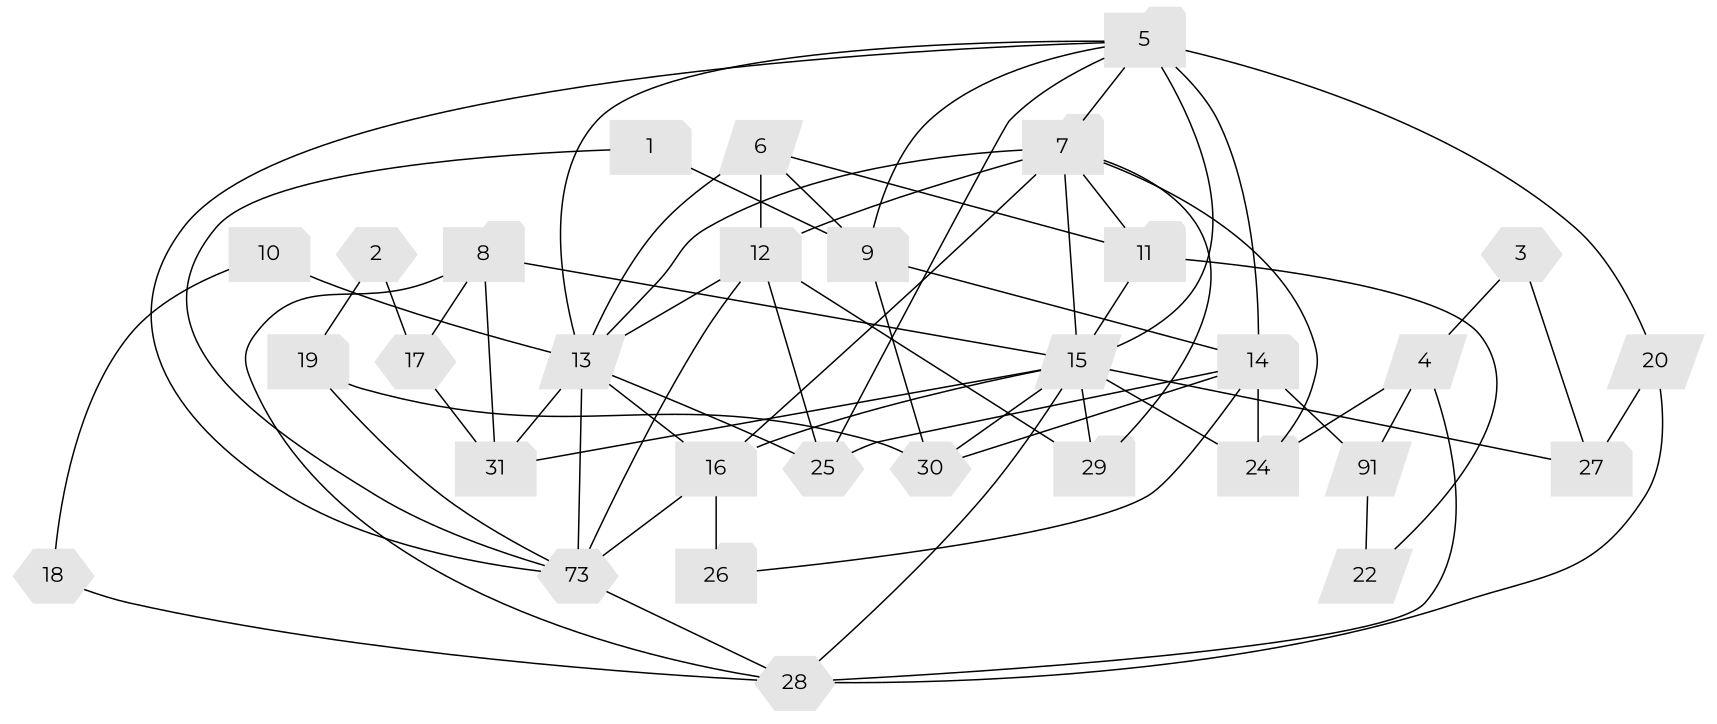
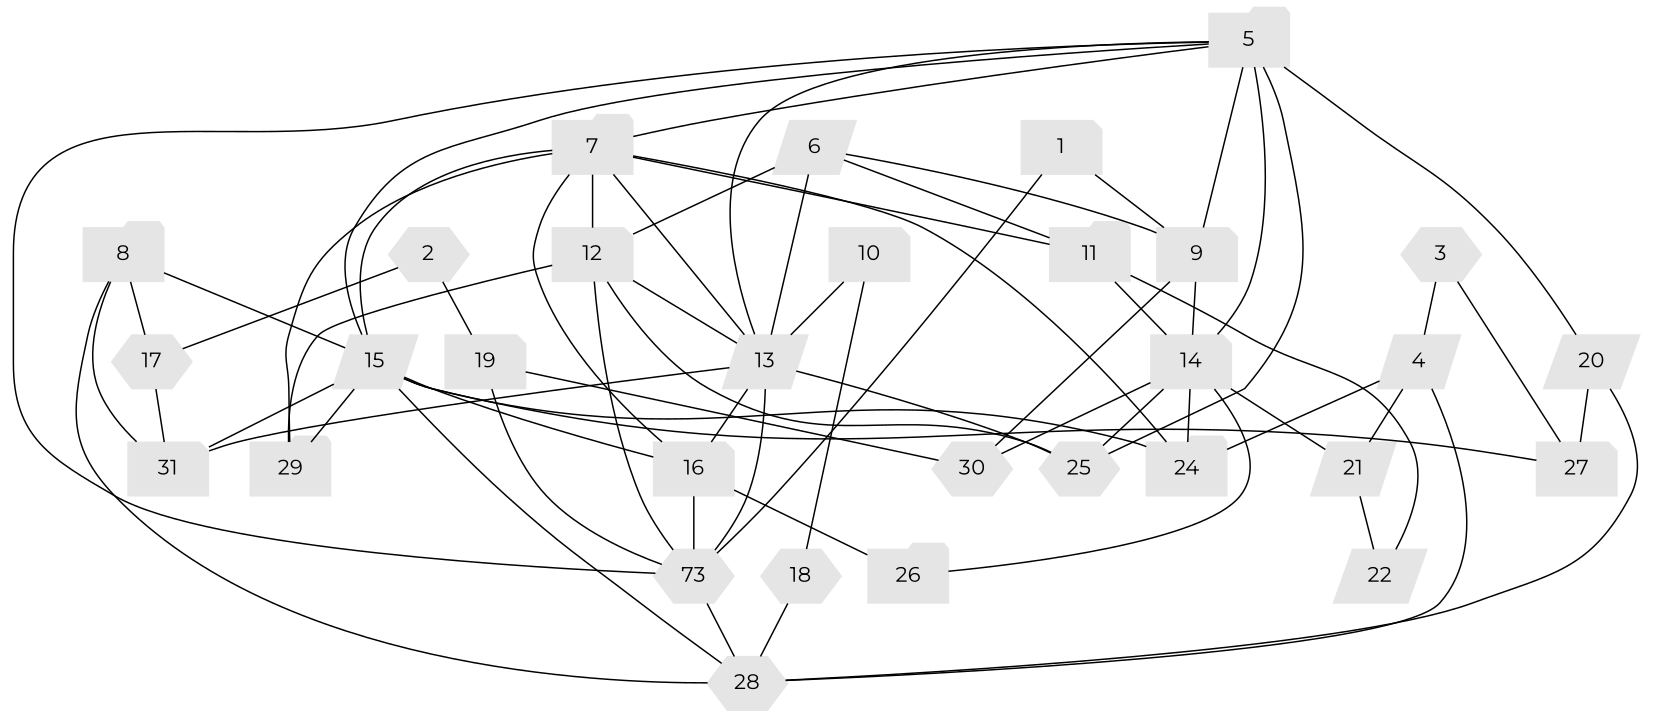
(1111, 308) -> (1134, 302)
(984, 430) -> none
(1368, 469) -> (1353, 469)
